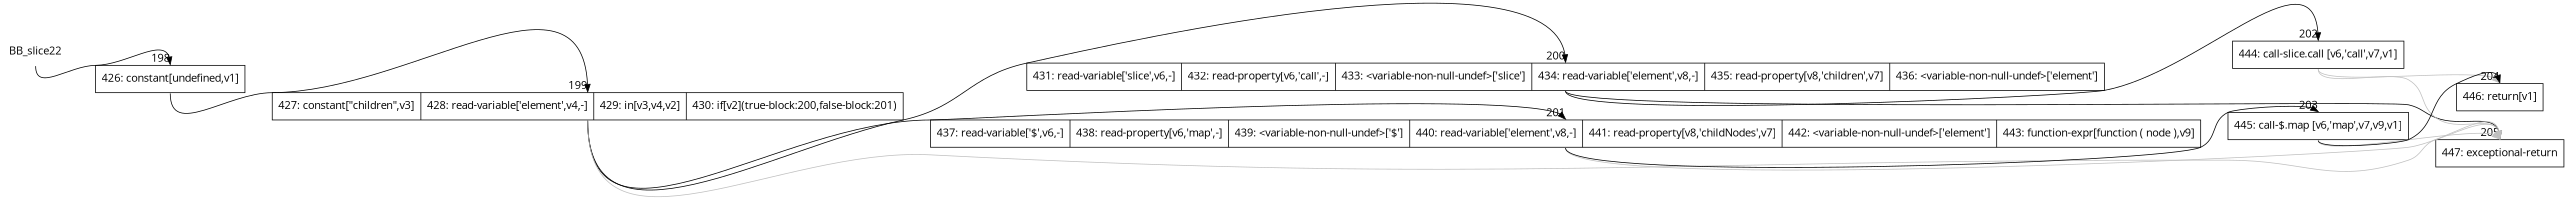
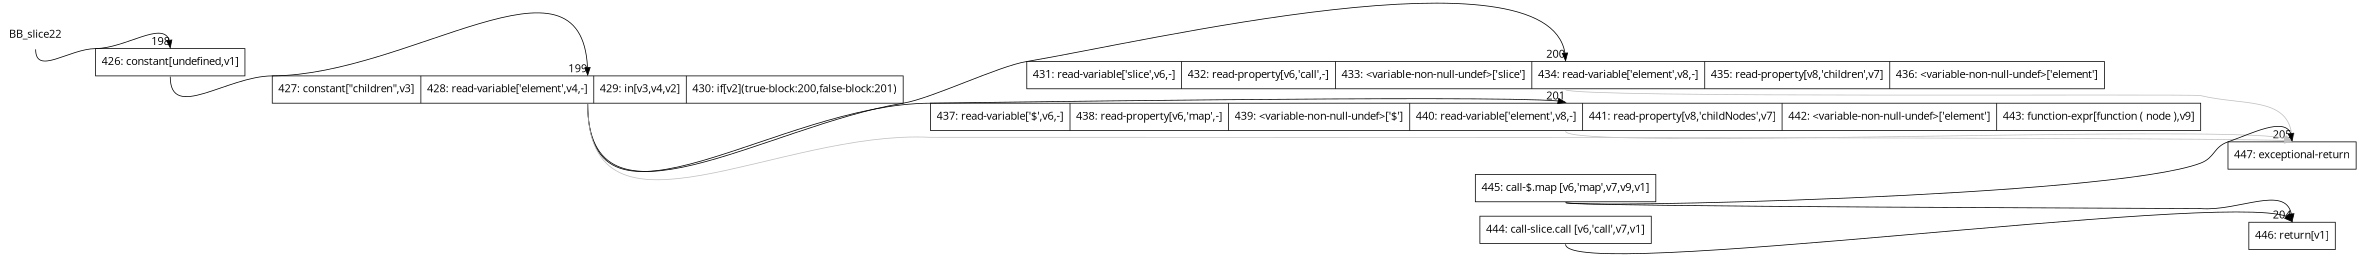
(2414, 76) -> (1925, 233)
(2416, 86) -> none
(1959, 99) -> none
(2035, 105) -> (1936, 95)
(2423, 138) -> (1936, 194)
(2139, 155) -> none
